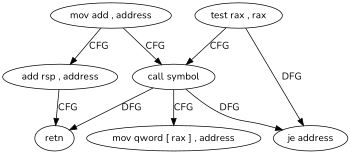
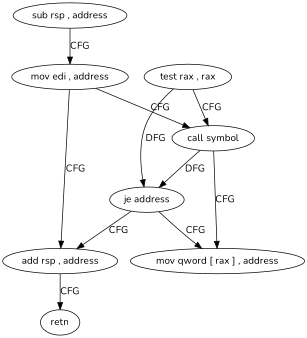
none -> (70, 16)
(111, 16) -> (70, 77)
(114, 107) -> none
none -> (107, 228)
none -> (177, 228)
